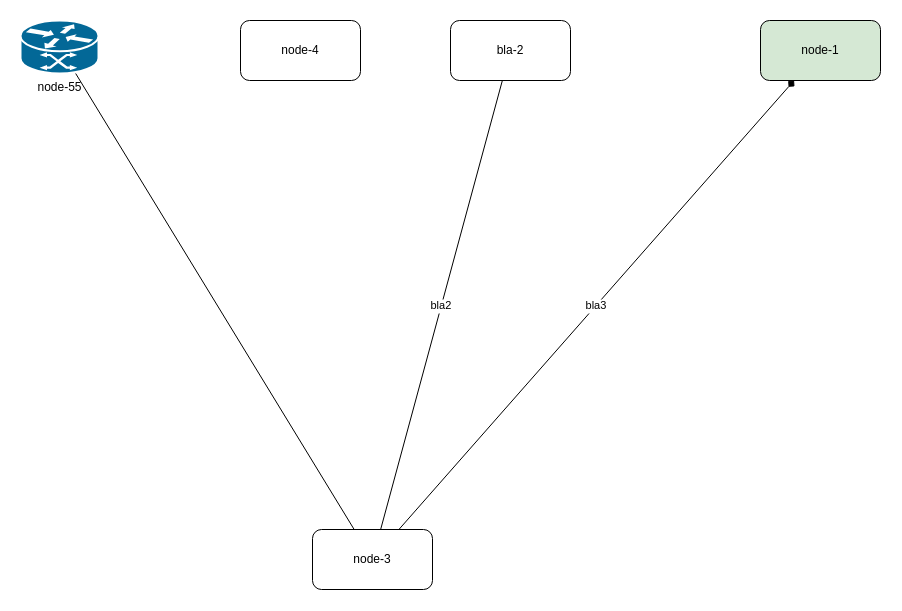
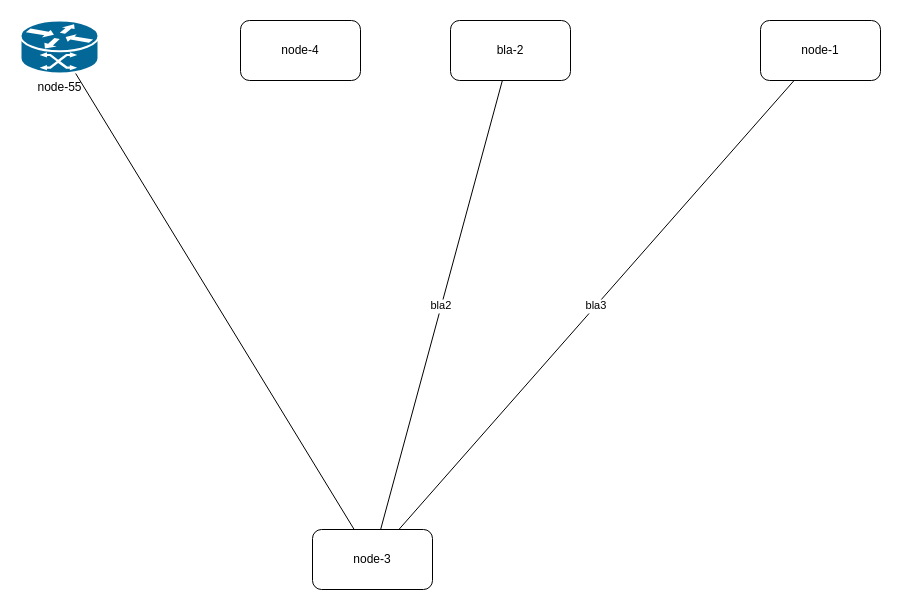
(821, 51) -> (821, 51)
(788, 87) -> (791, 84)
